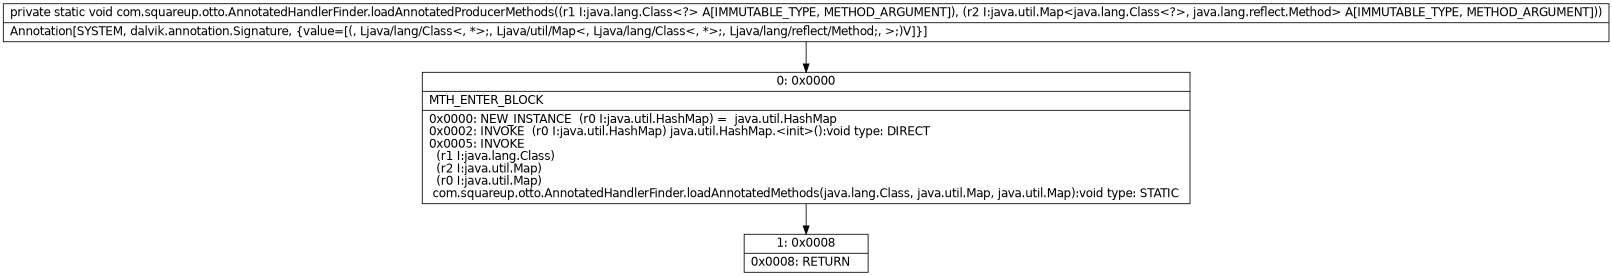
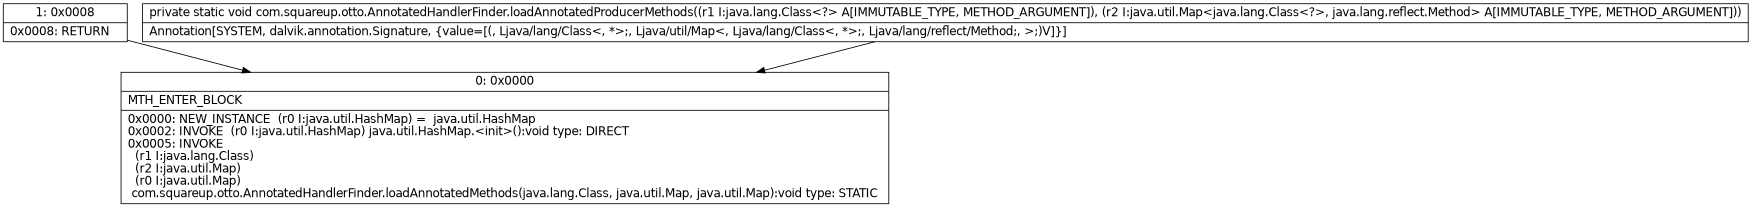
(806, 215) -> (185, 55)
